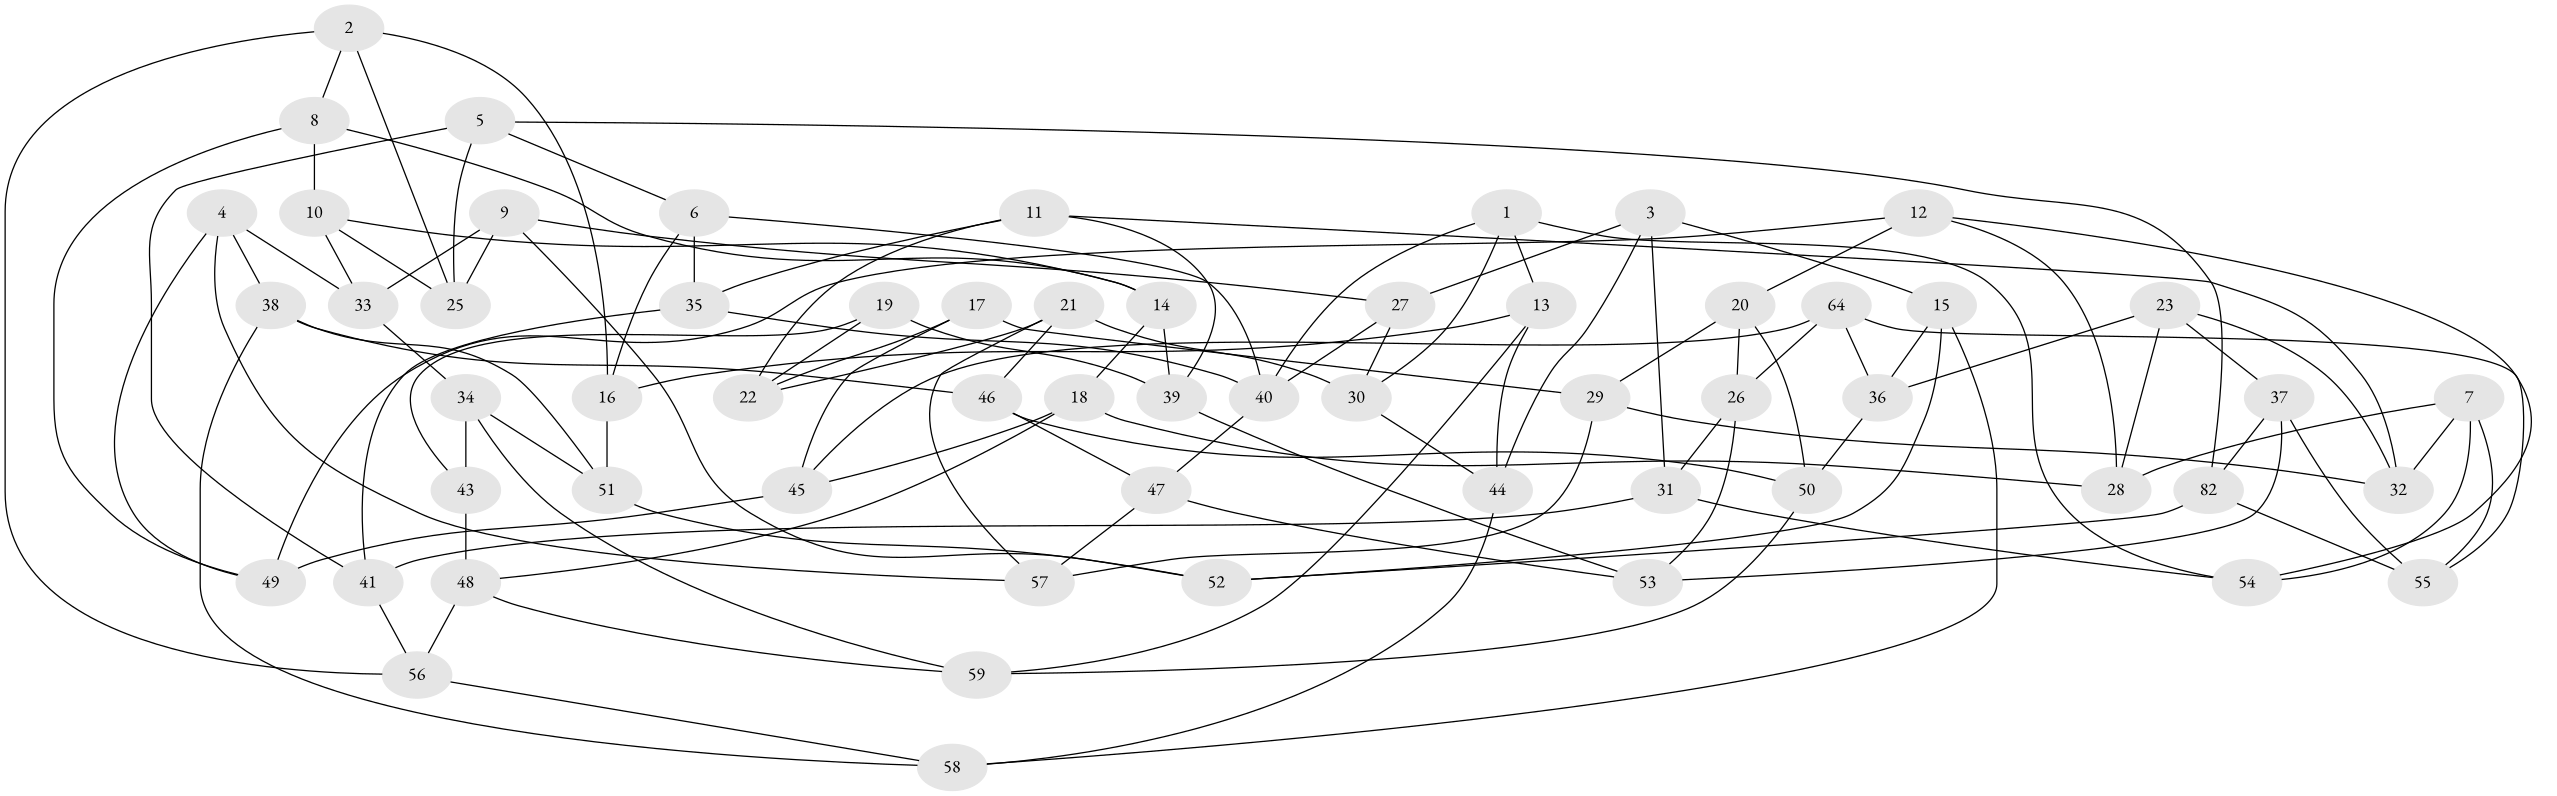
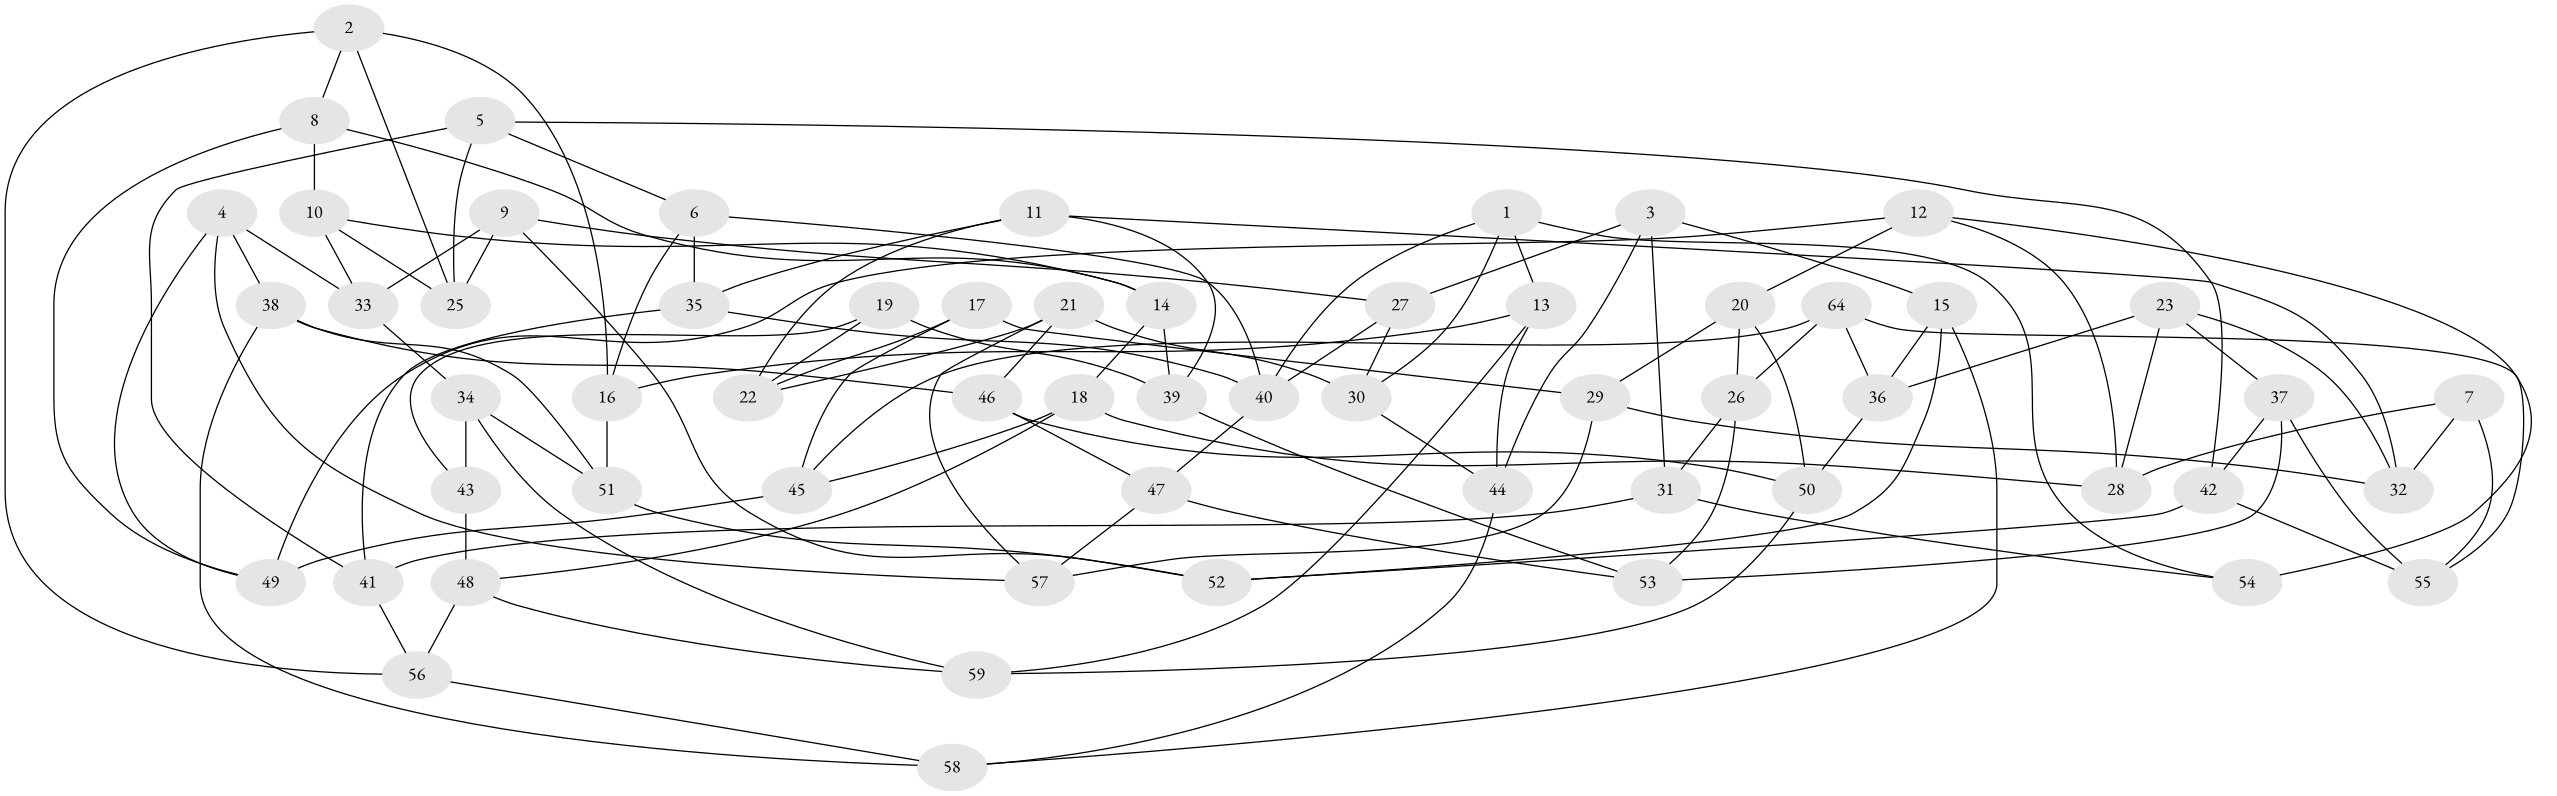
(2209, 490) -> (2209, 490)
(2435, 523) -> none
